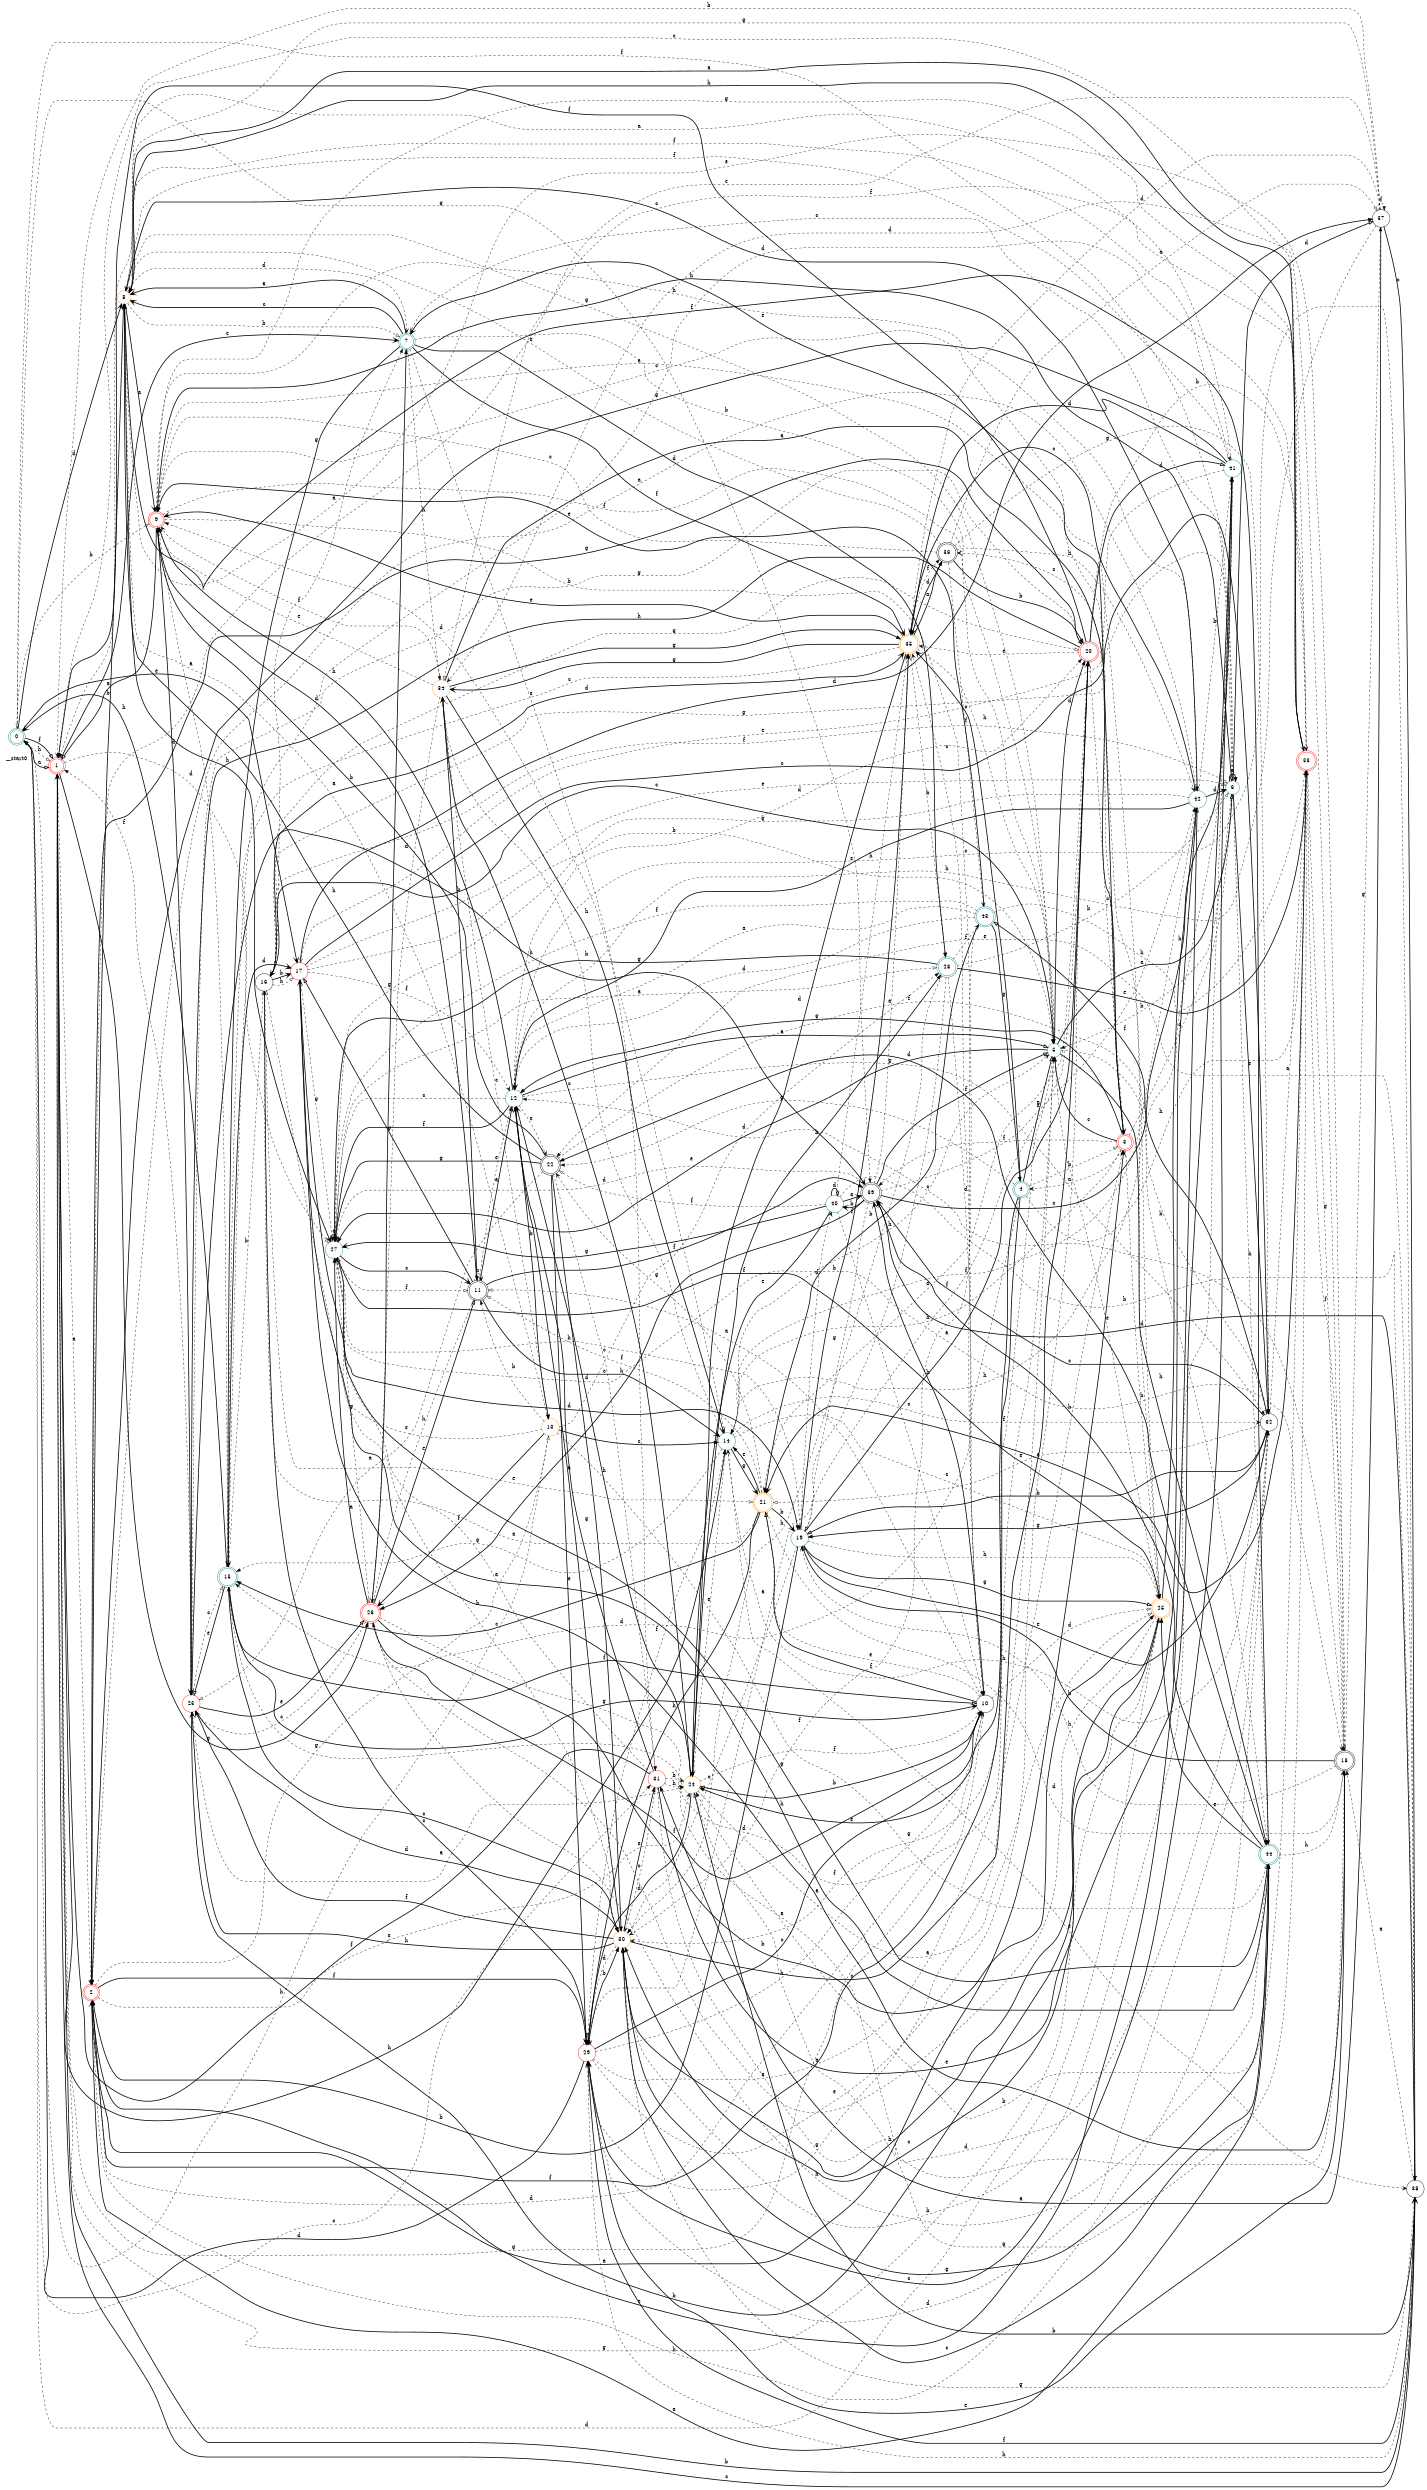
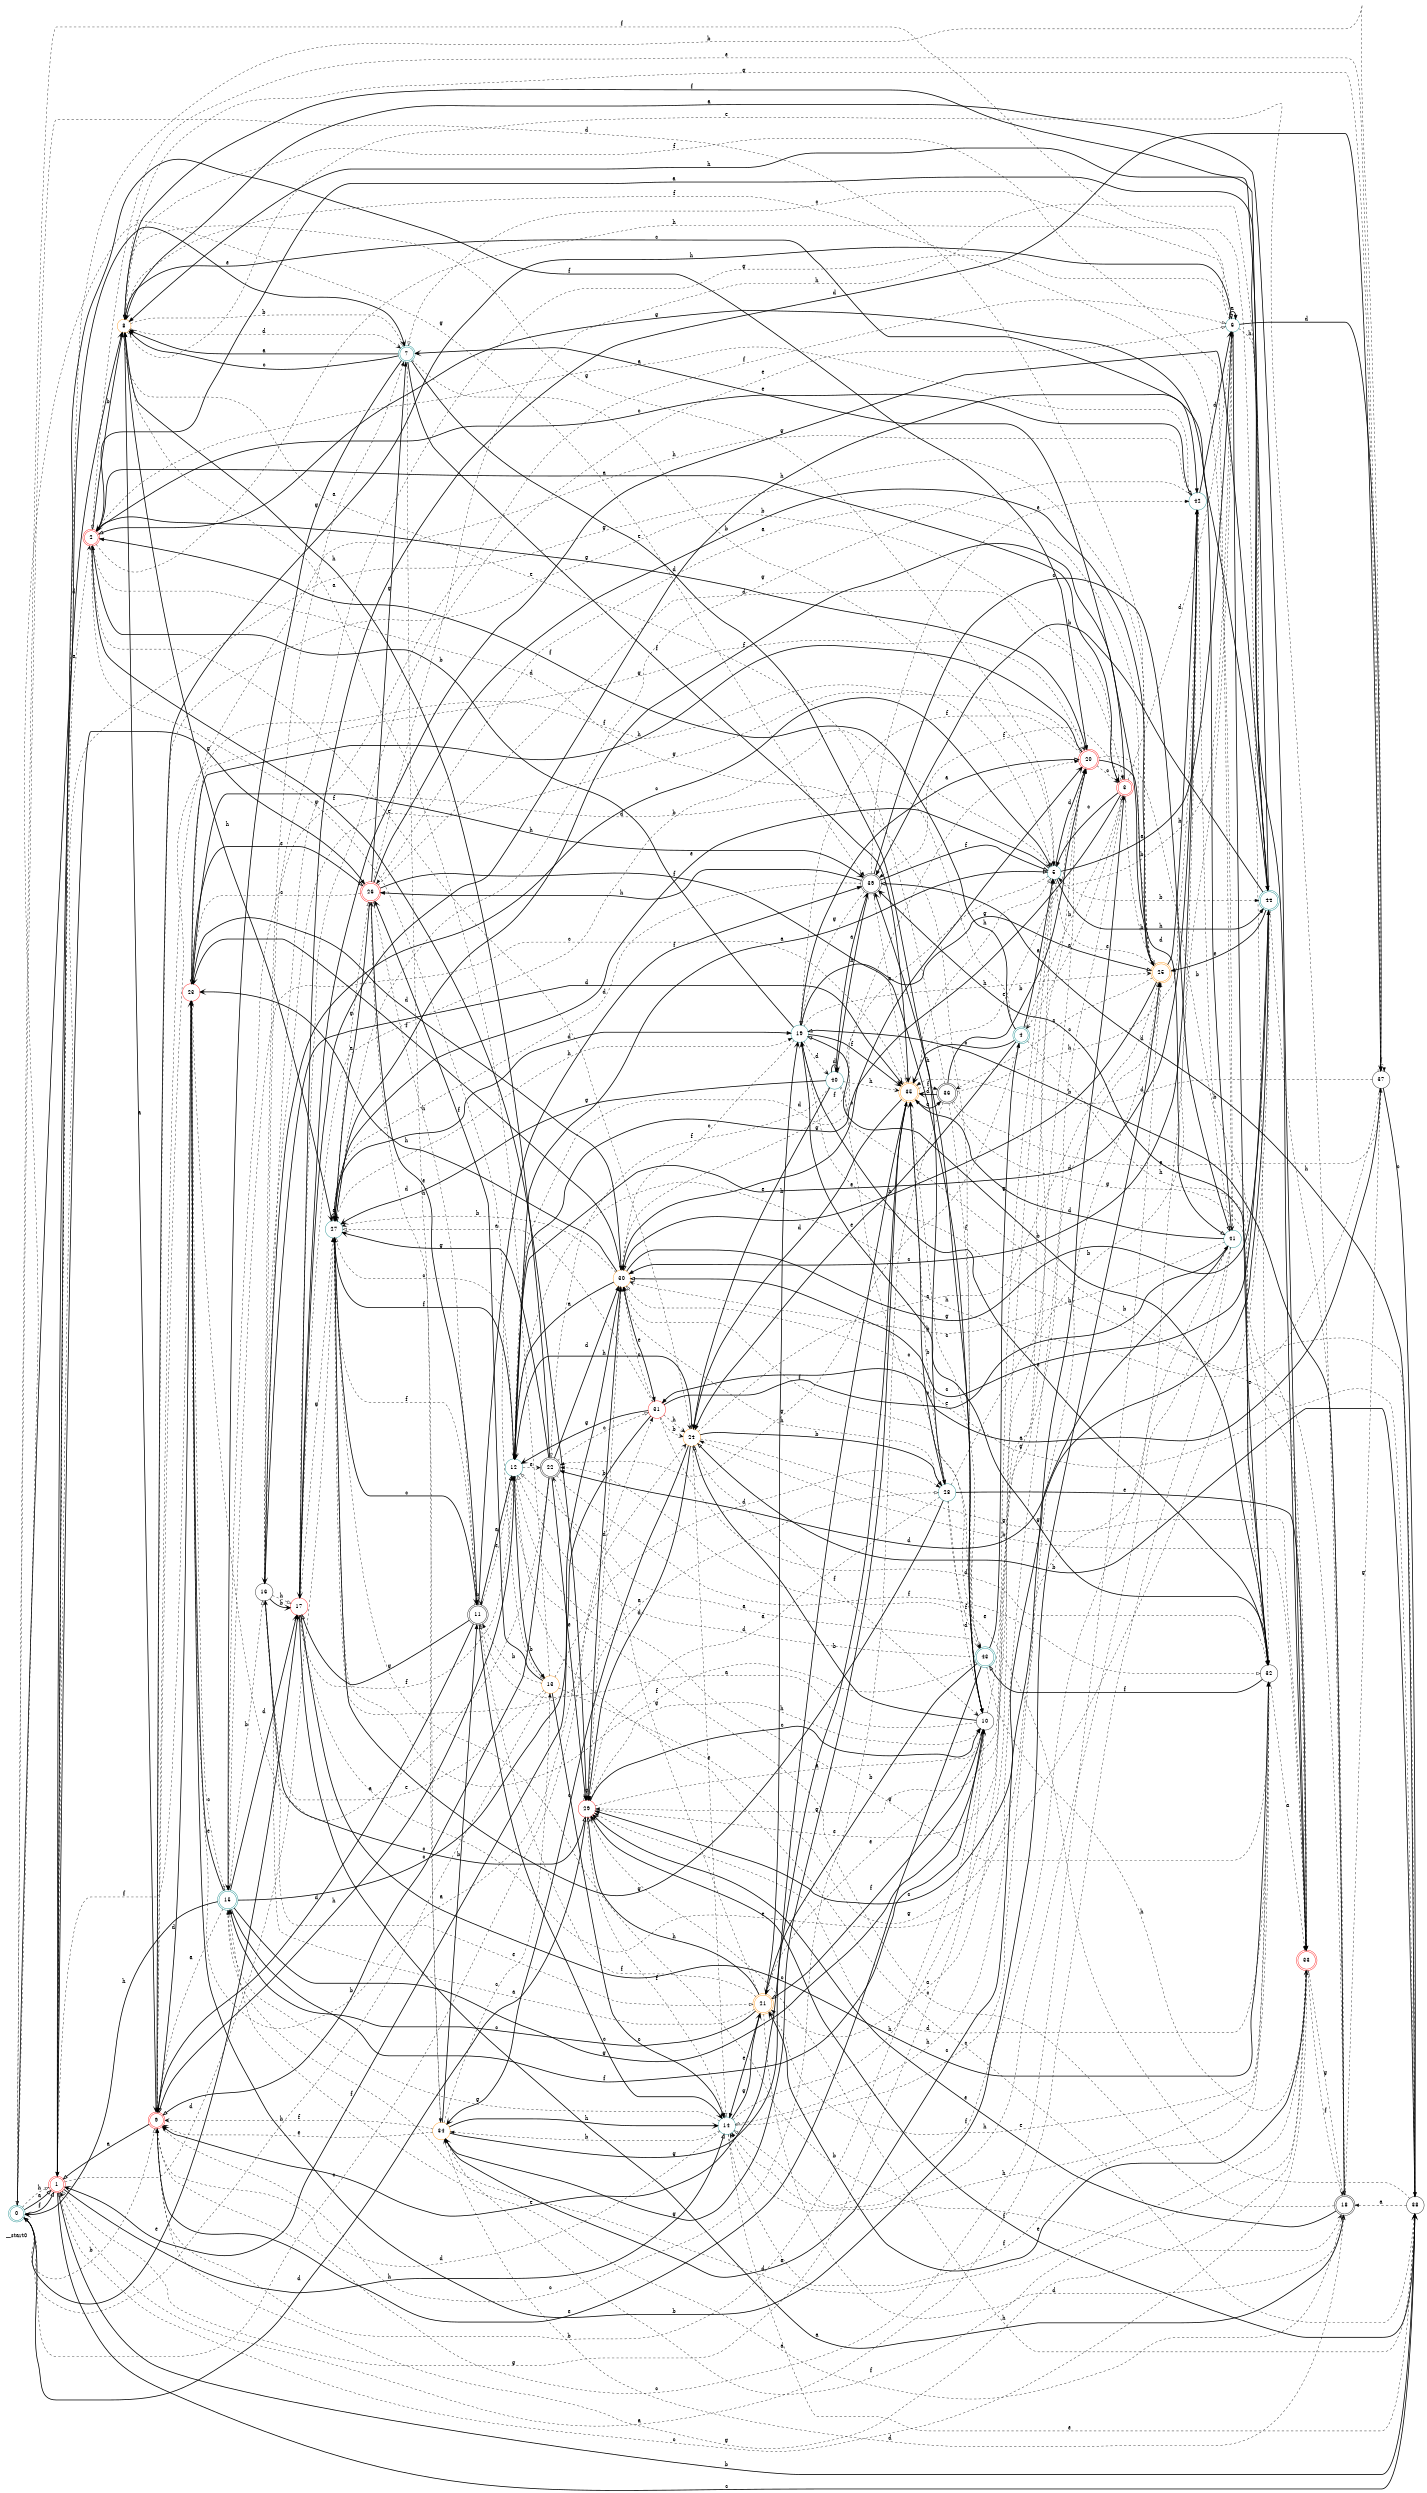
(417, 86) -> (72, 478)
(1088, 498) -> (921, 1325)
(947, 967) -> (947, 1492)
(619, 1006) -> none
